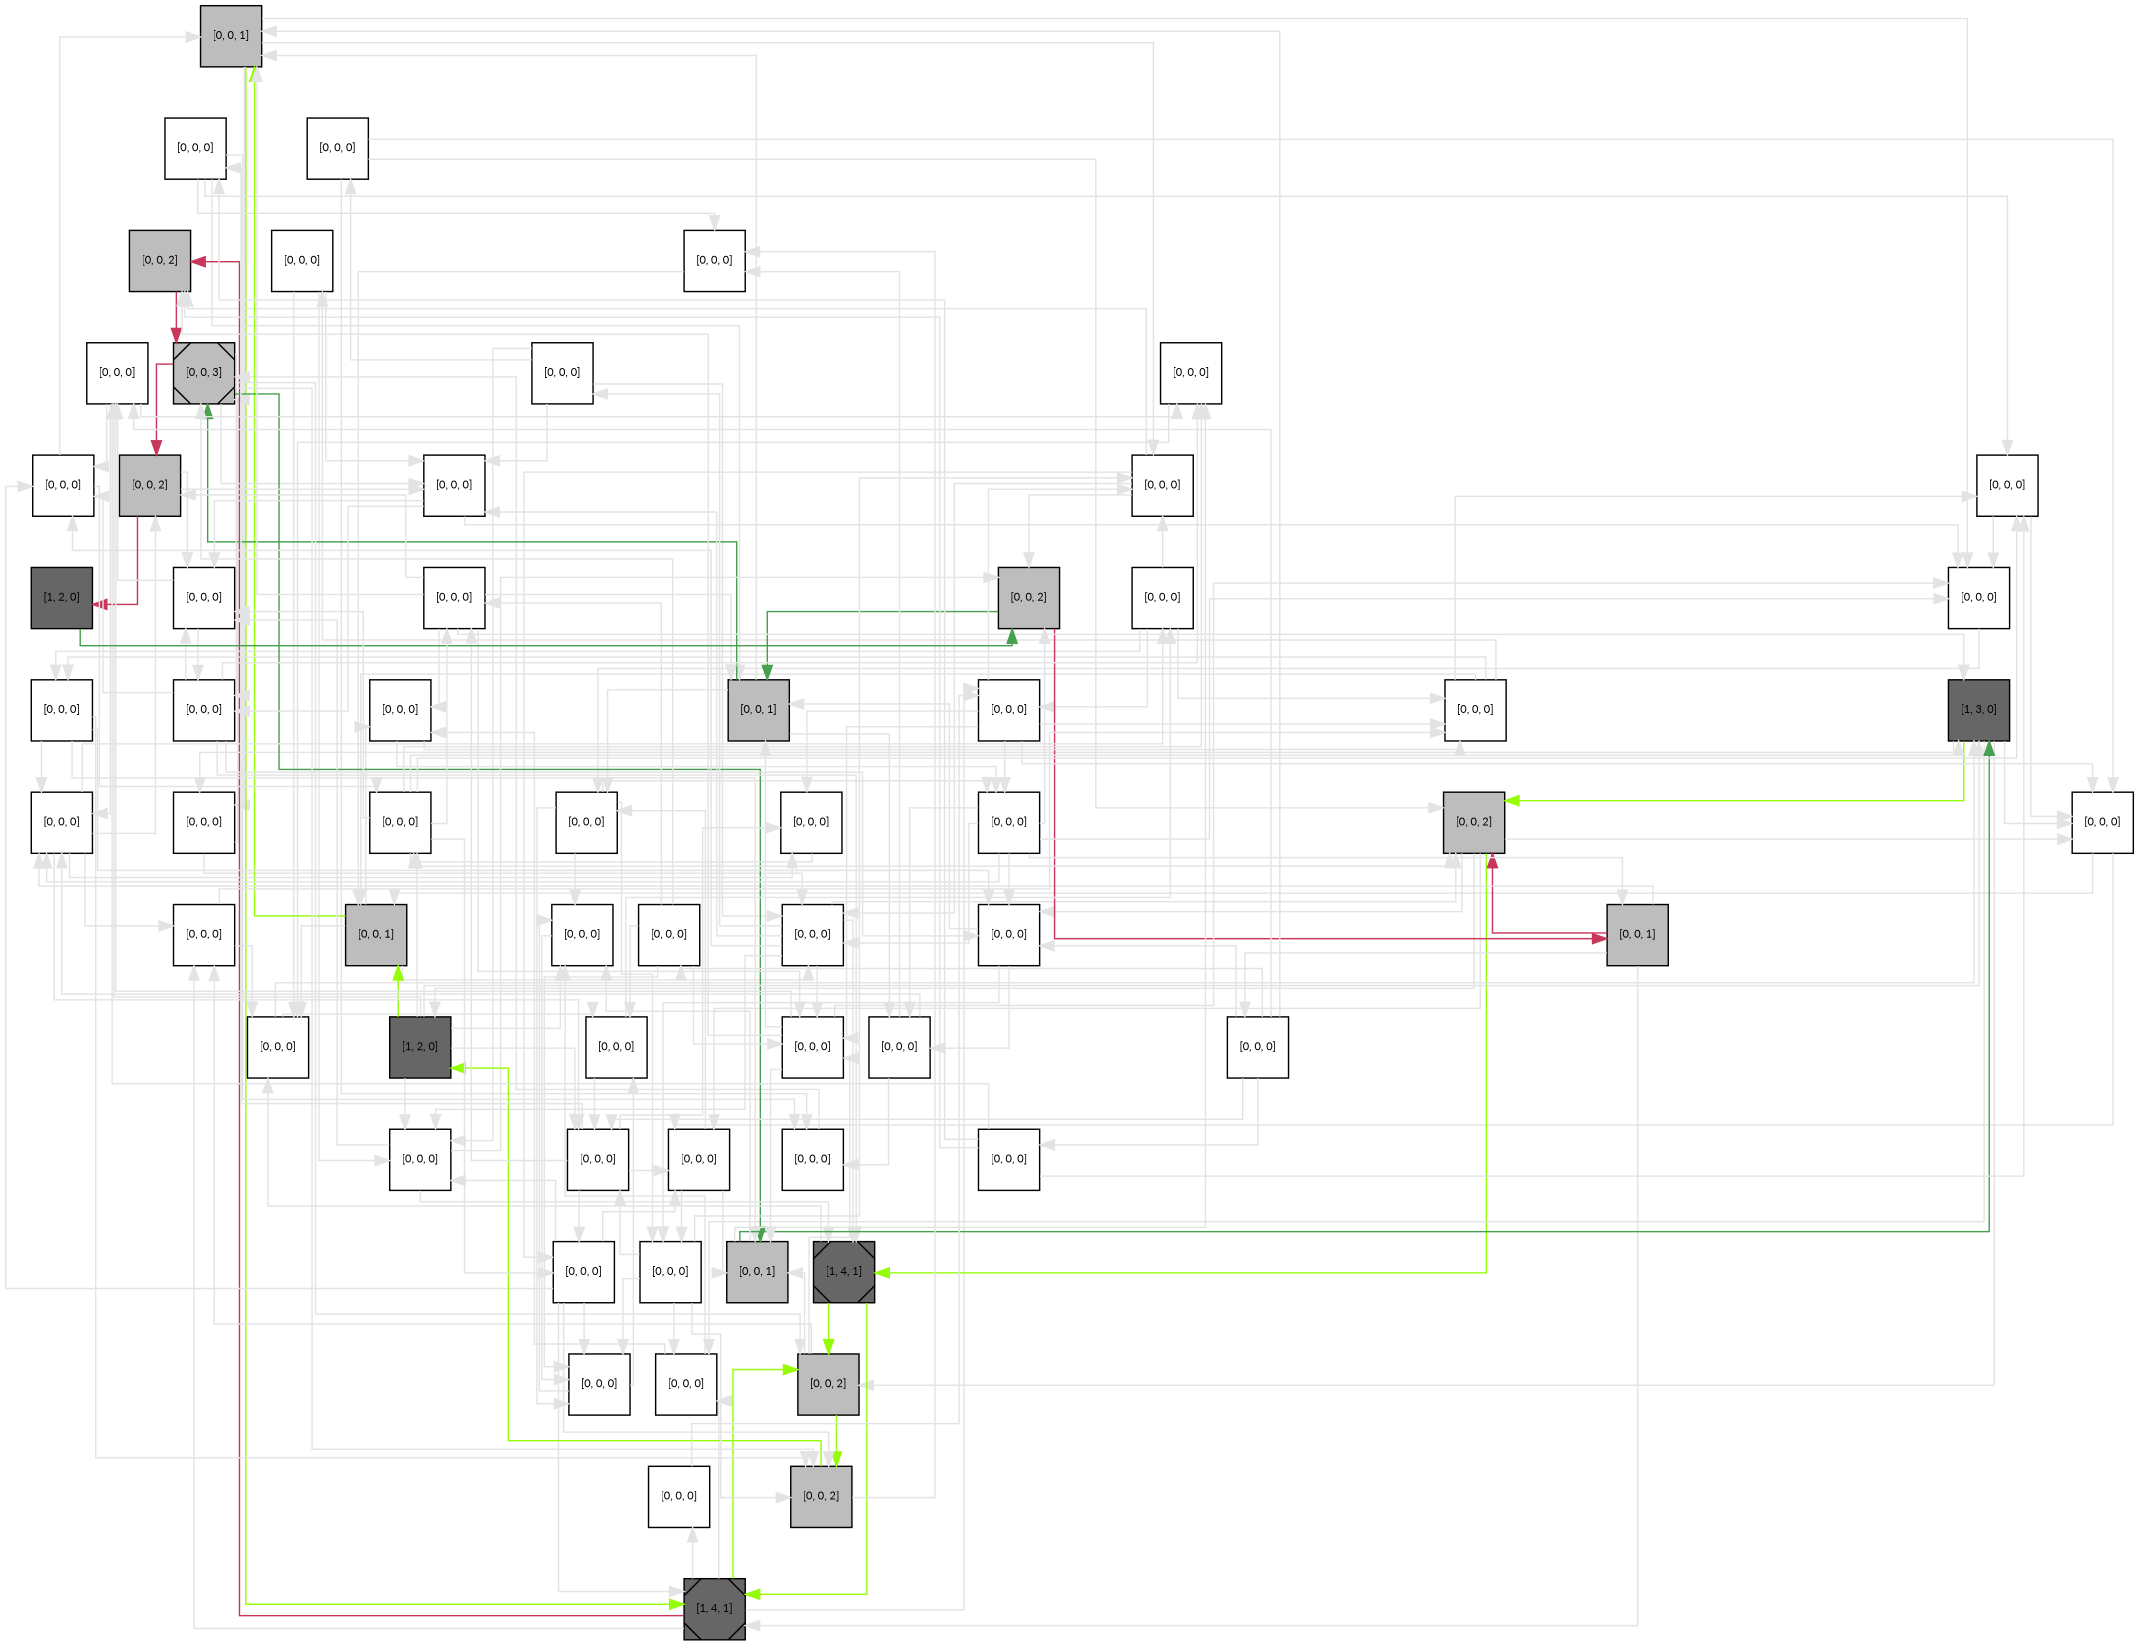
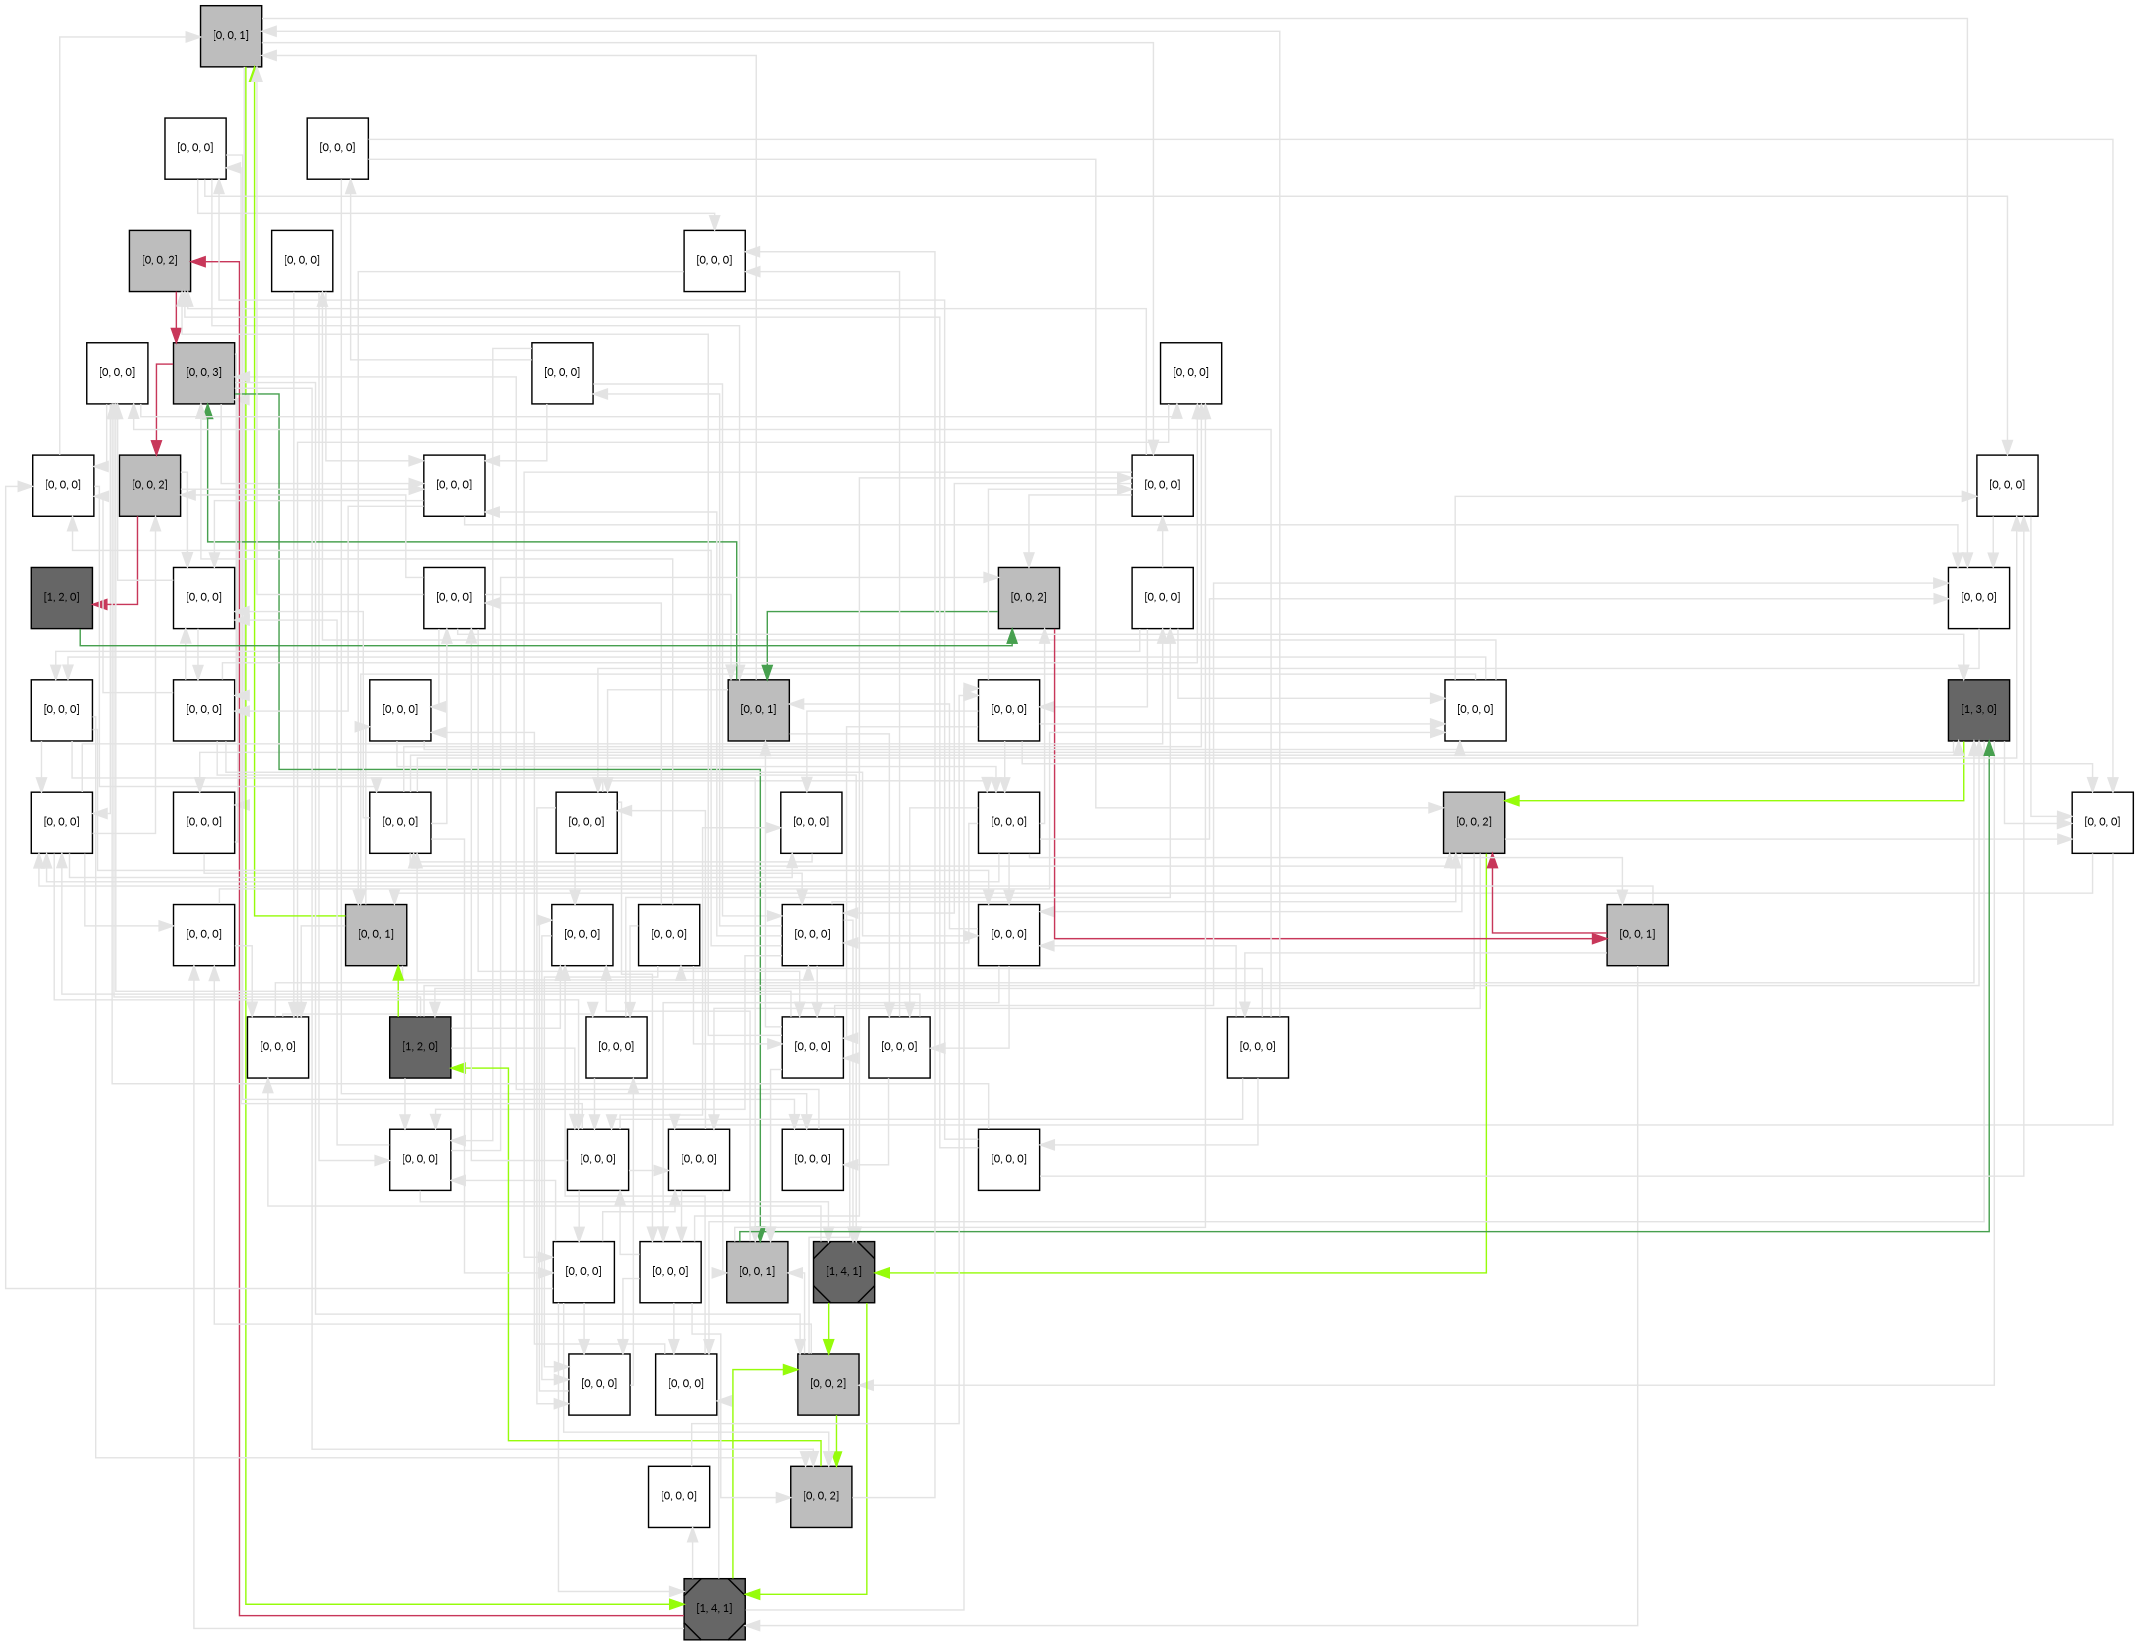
(204, 373) -> (204, 373)
